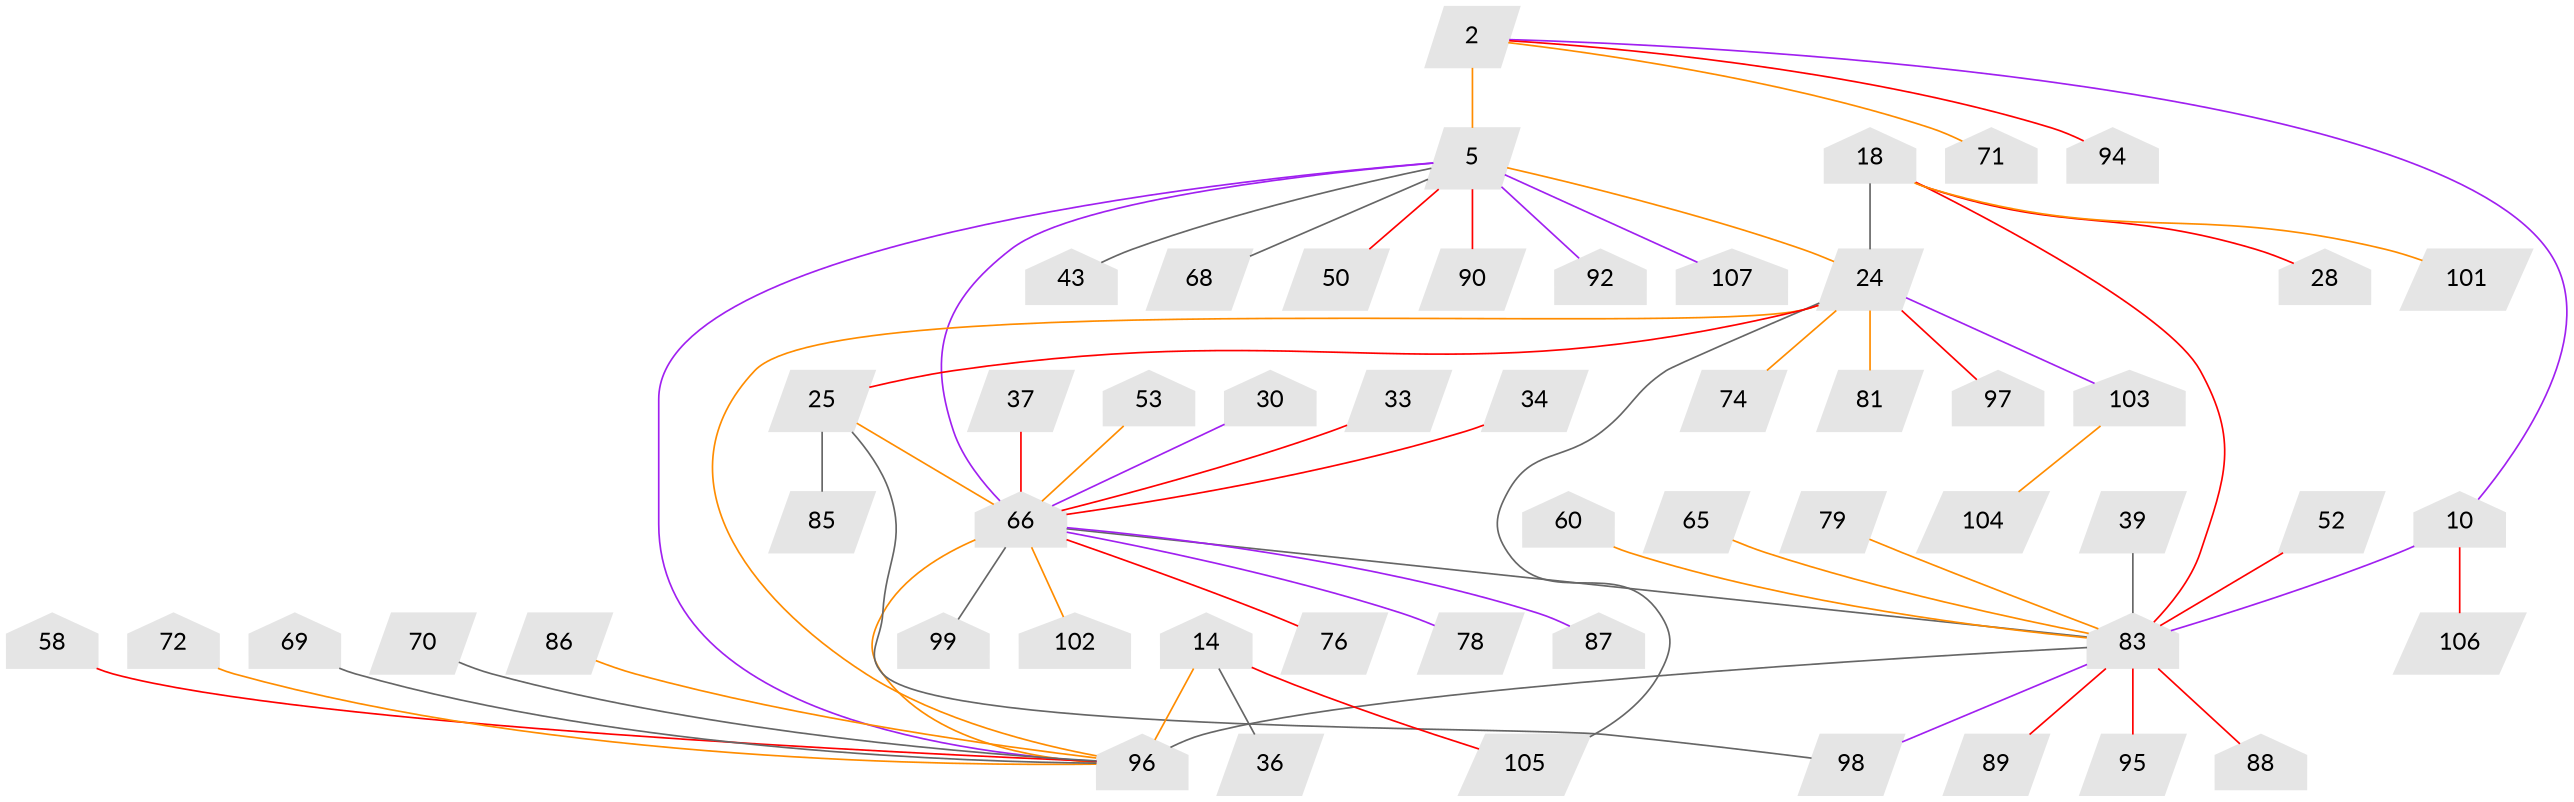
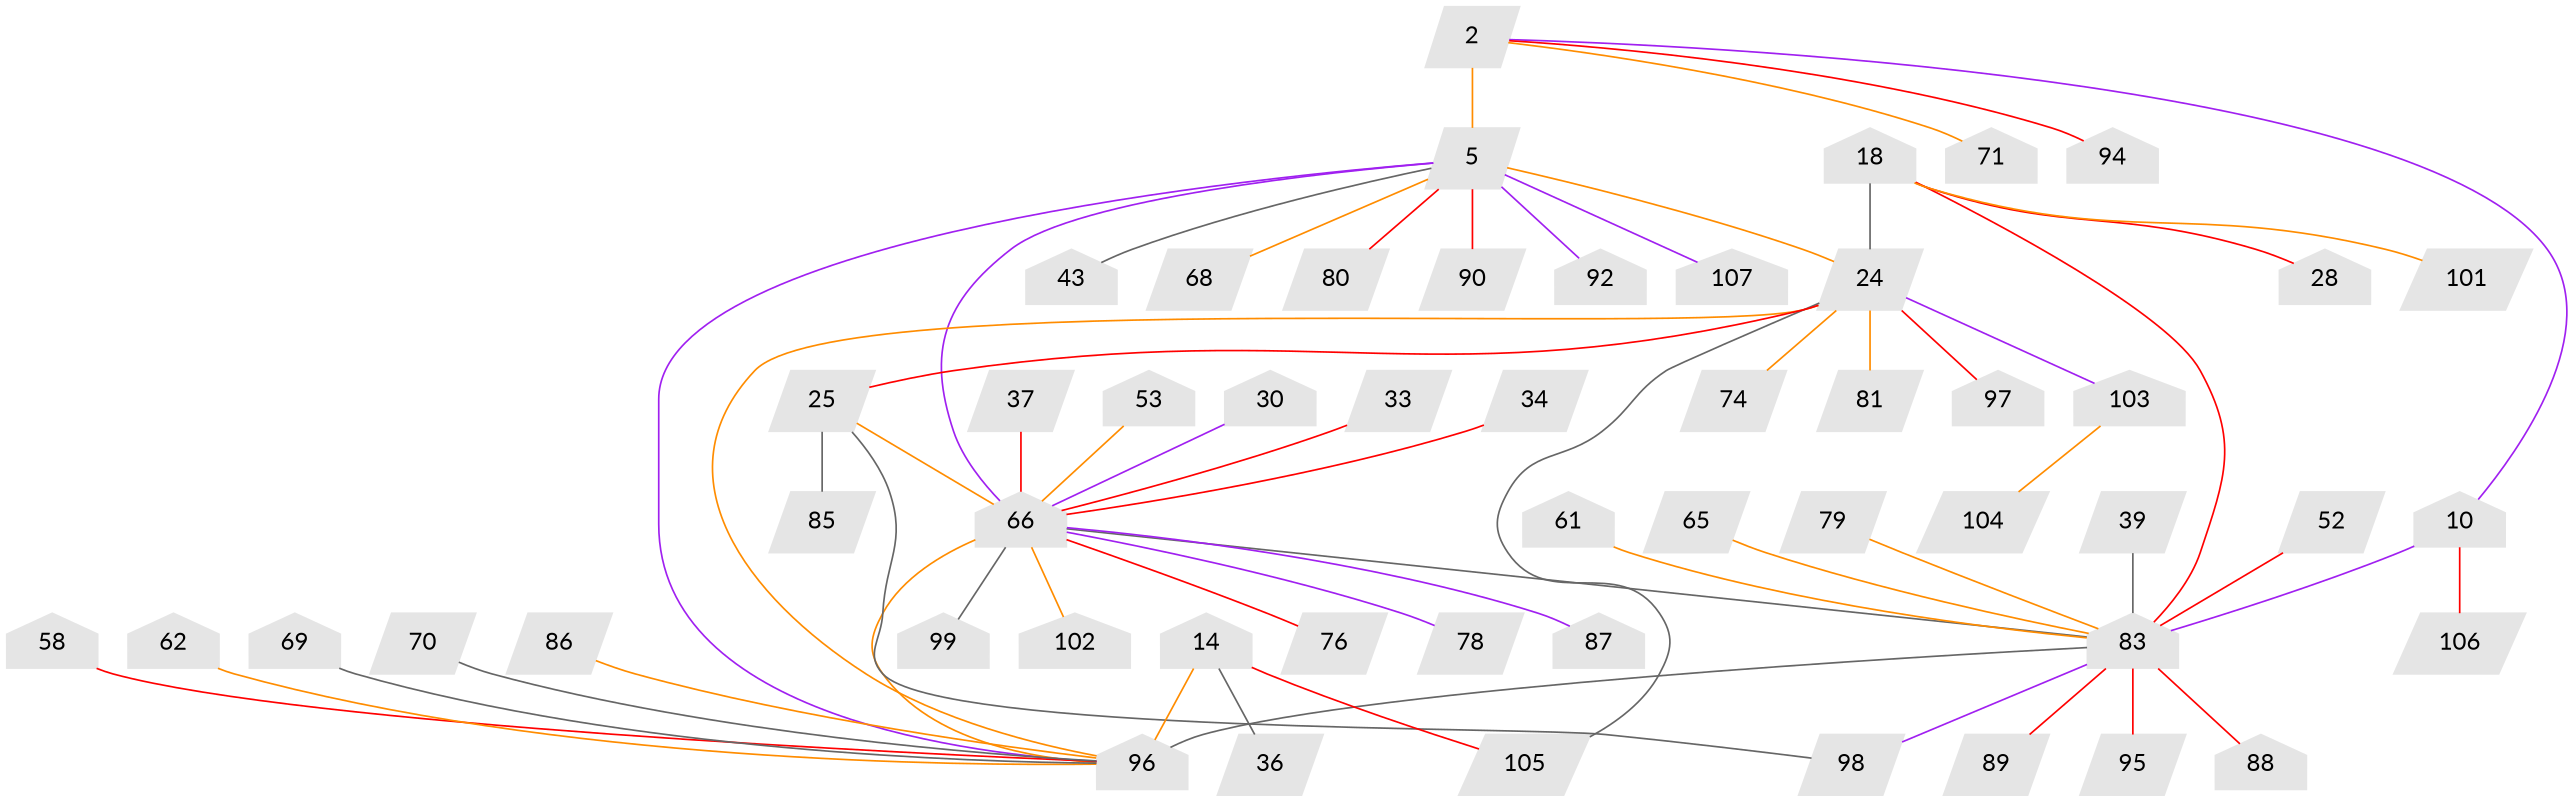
(1339, 218) -> (1339, 218)
(1336, 280) -> (1336, 280)
(1568, 522) -> (1568, 522)
(174, 644) -> (174, 644)
